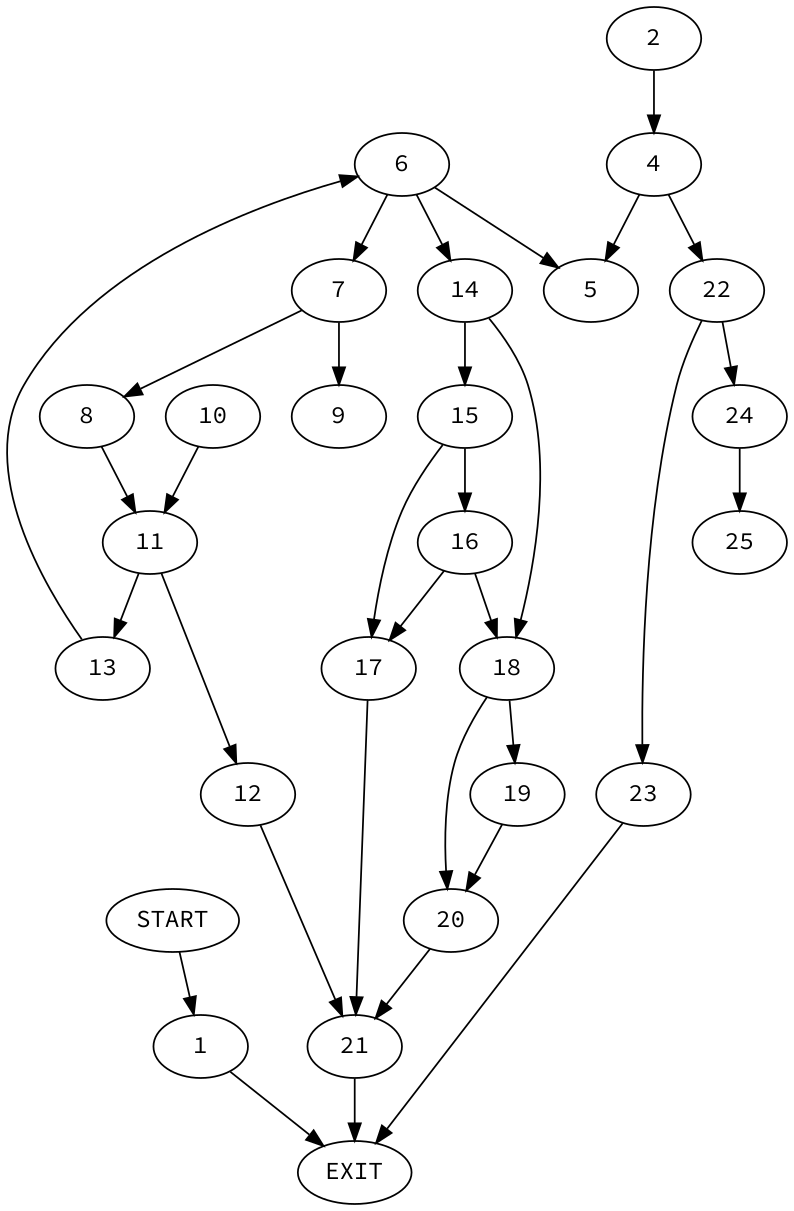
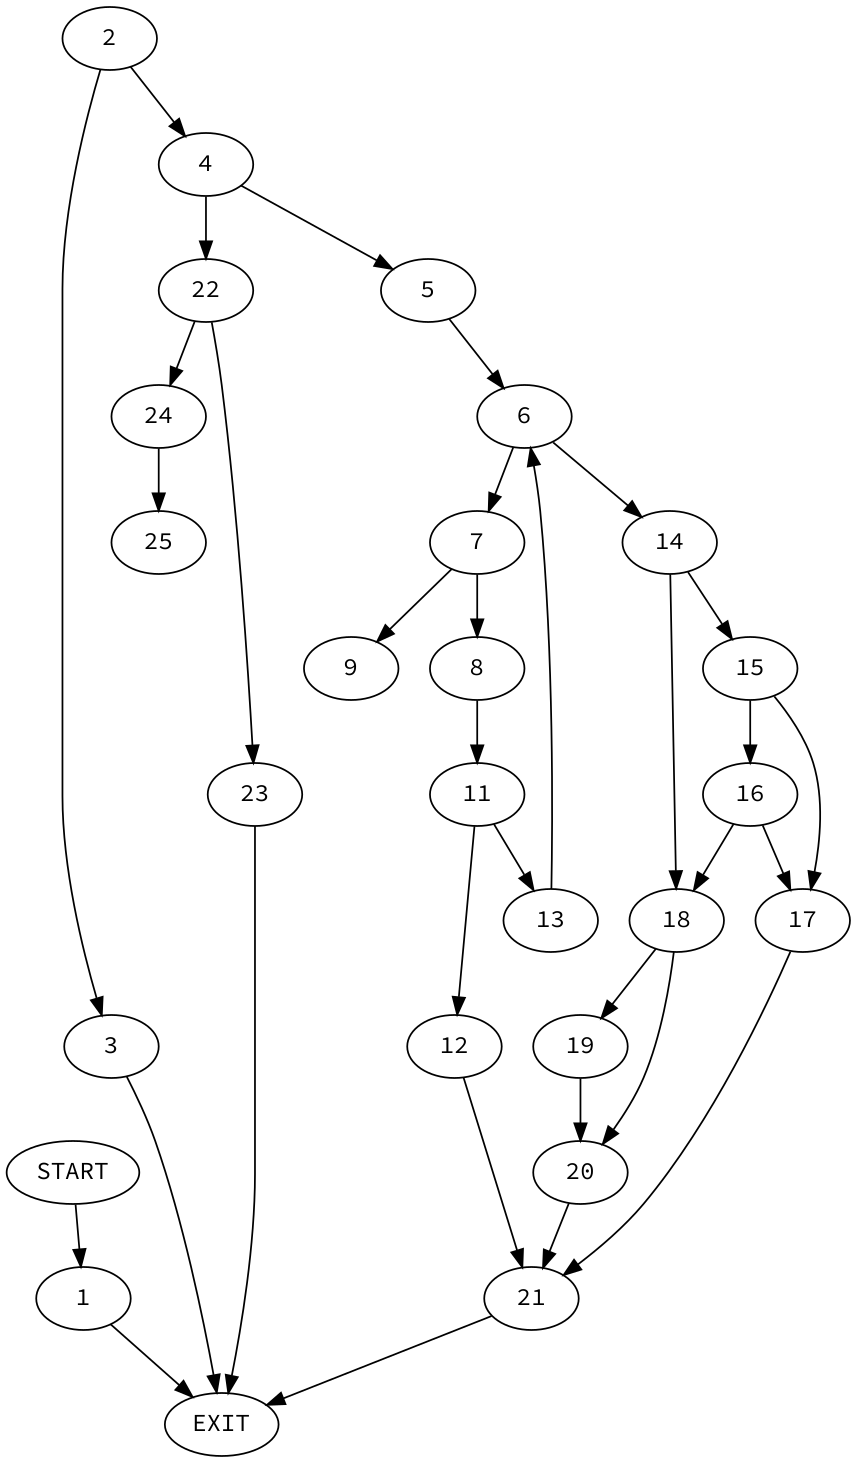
(489, 223) -> (471, 347)
(213, 416) -> none
none -> (111, 1046)
